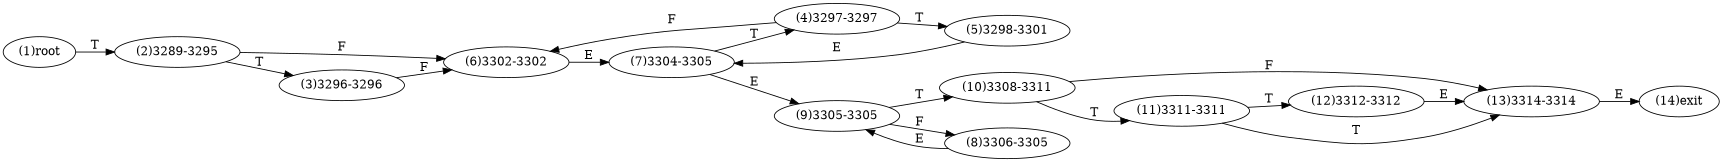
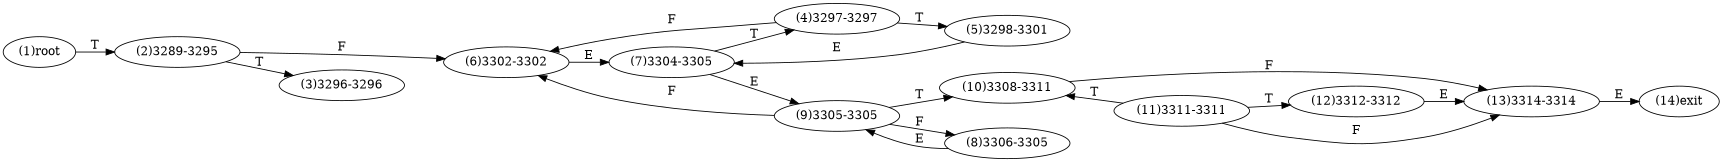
(420, 74) -> (659, 106)
(1078, 116) -> (1099, 100)
(1356, 131) -> (1356, 131)
